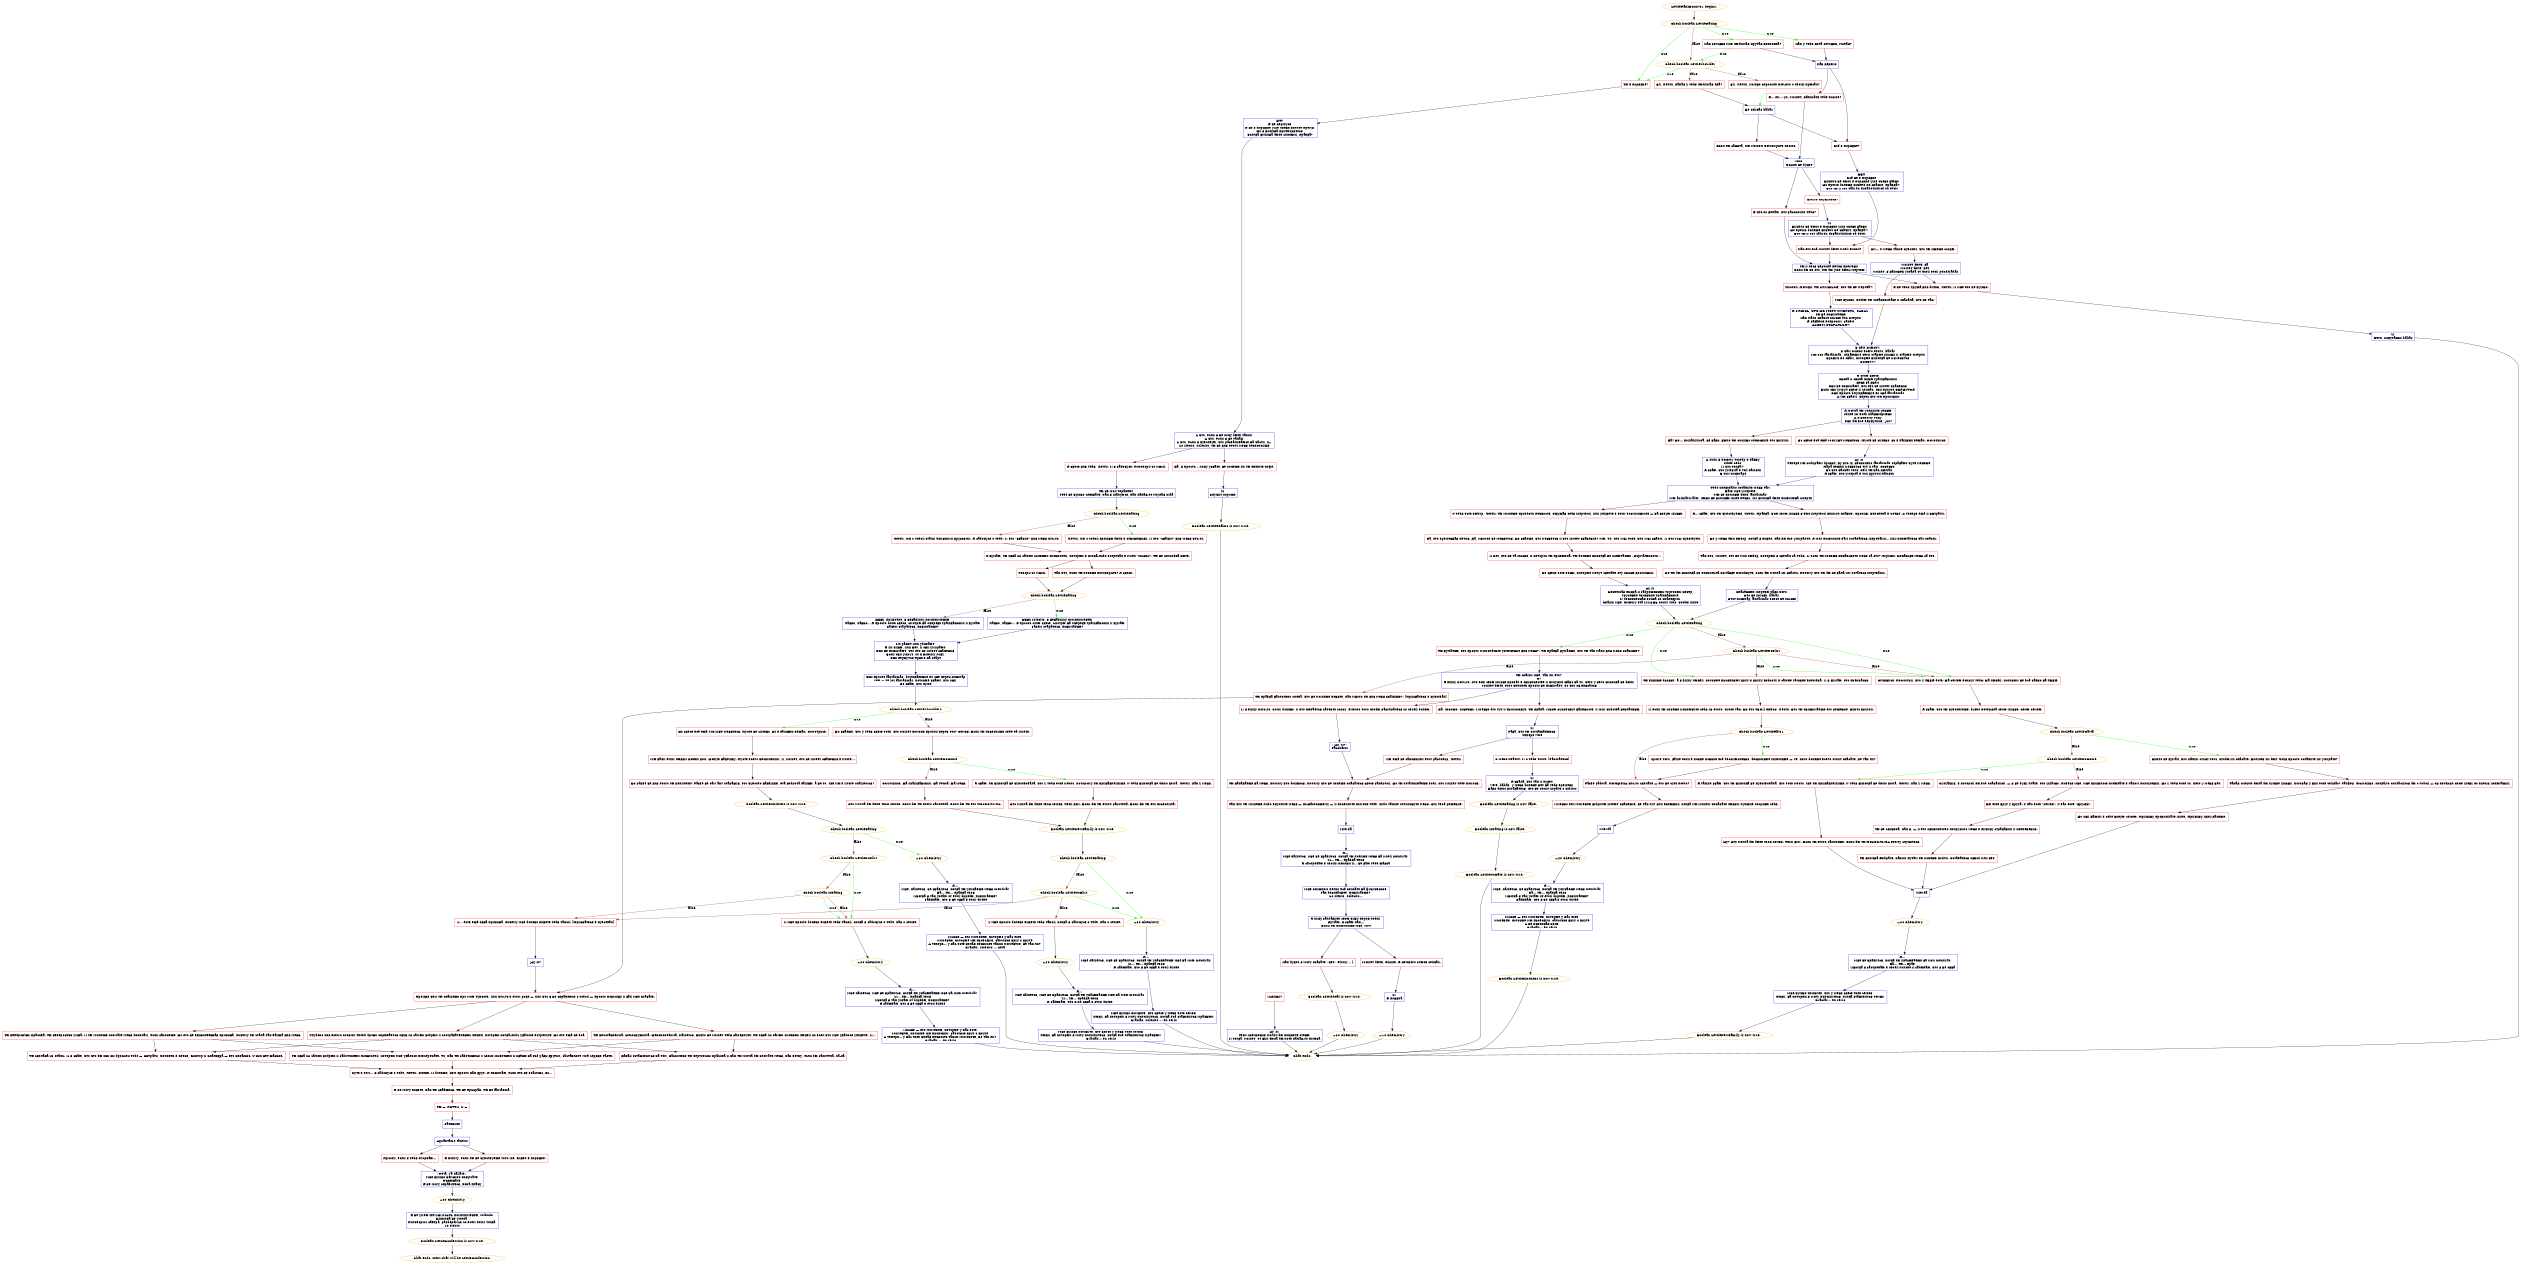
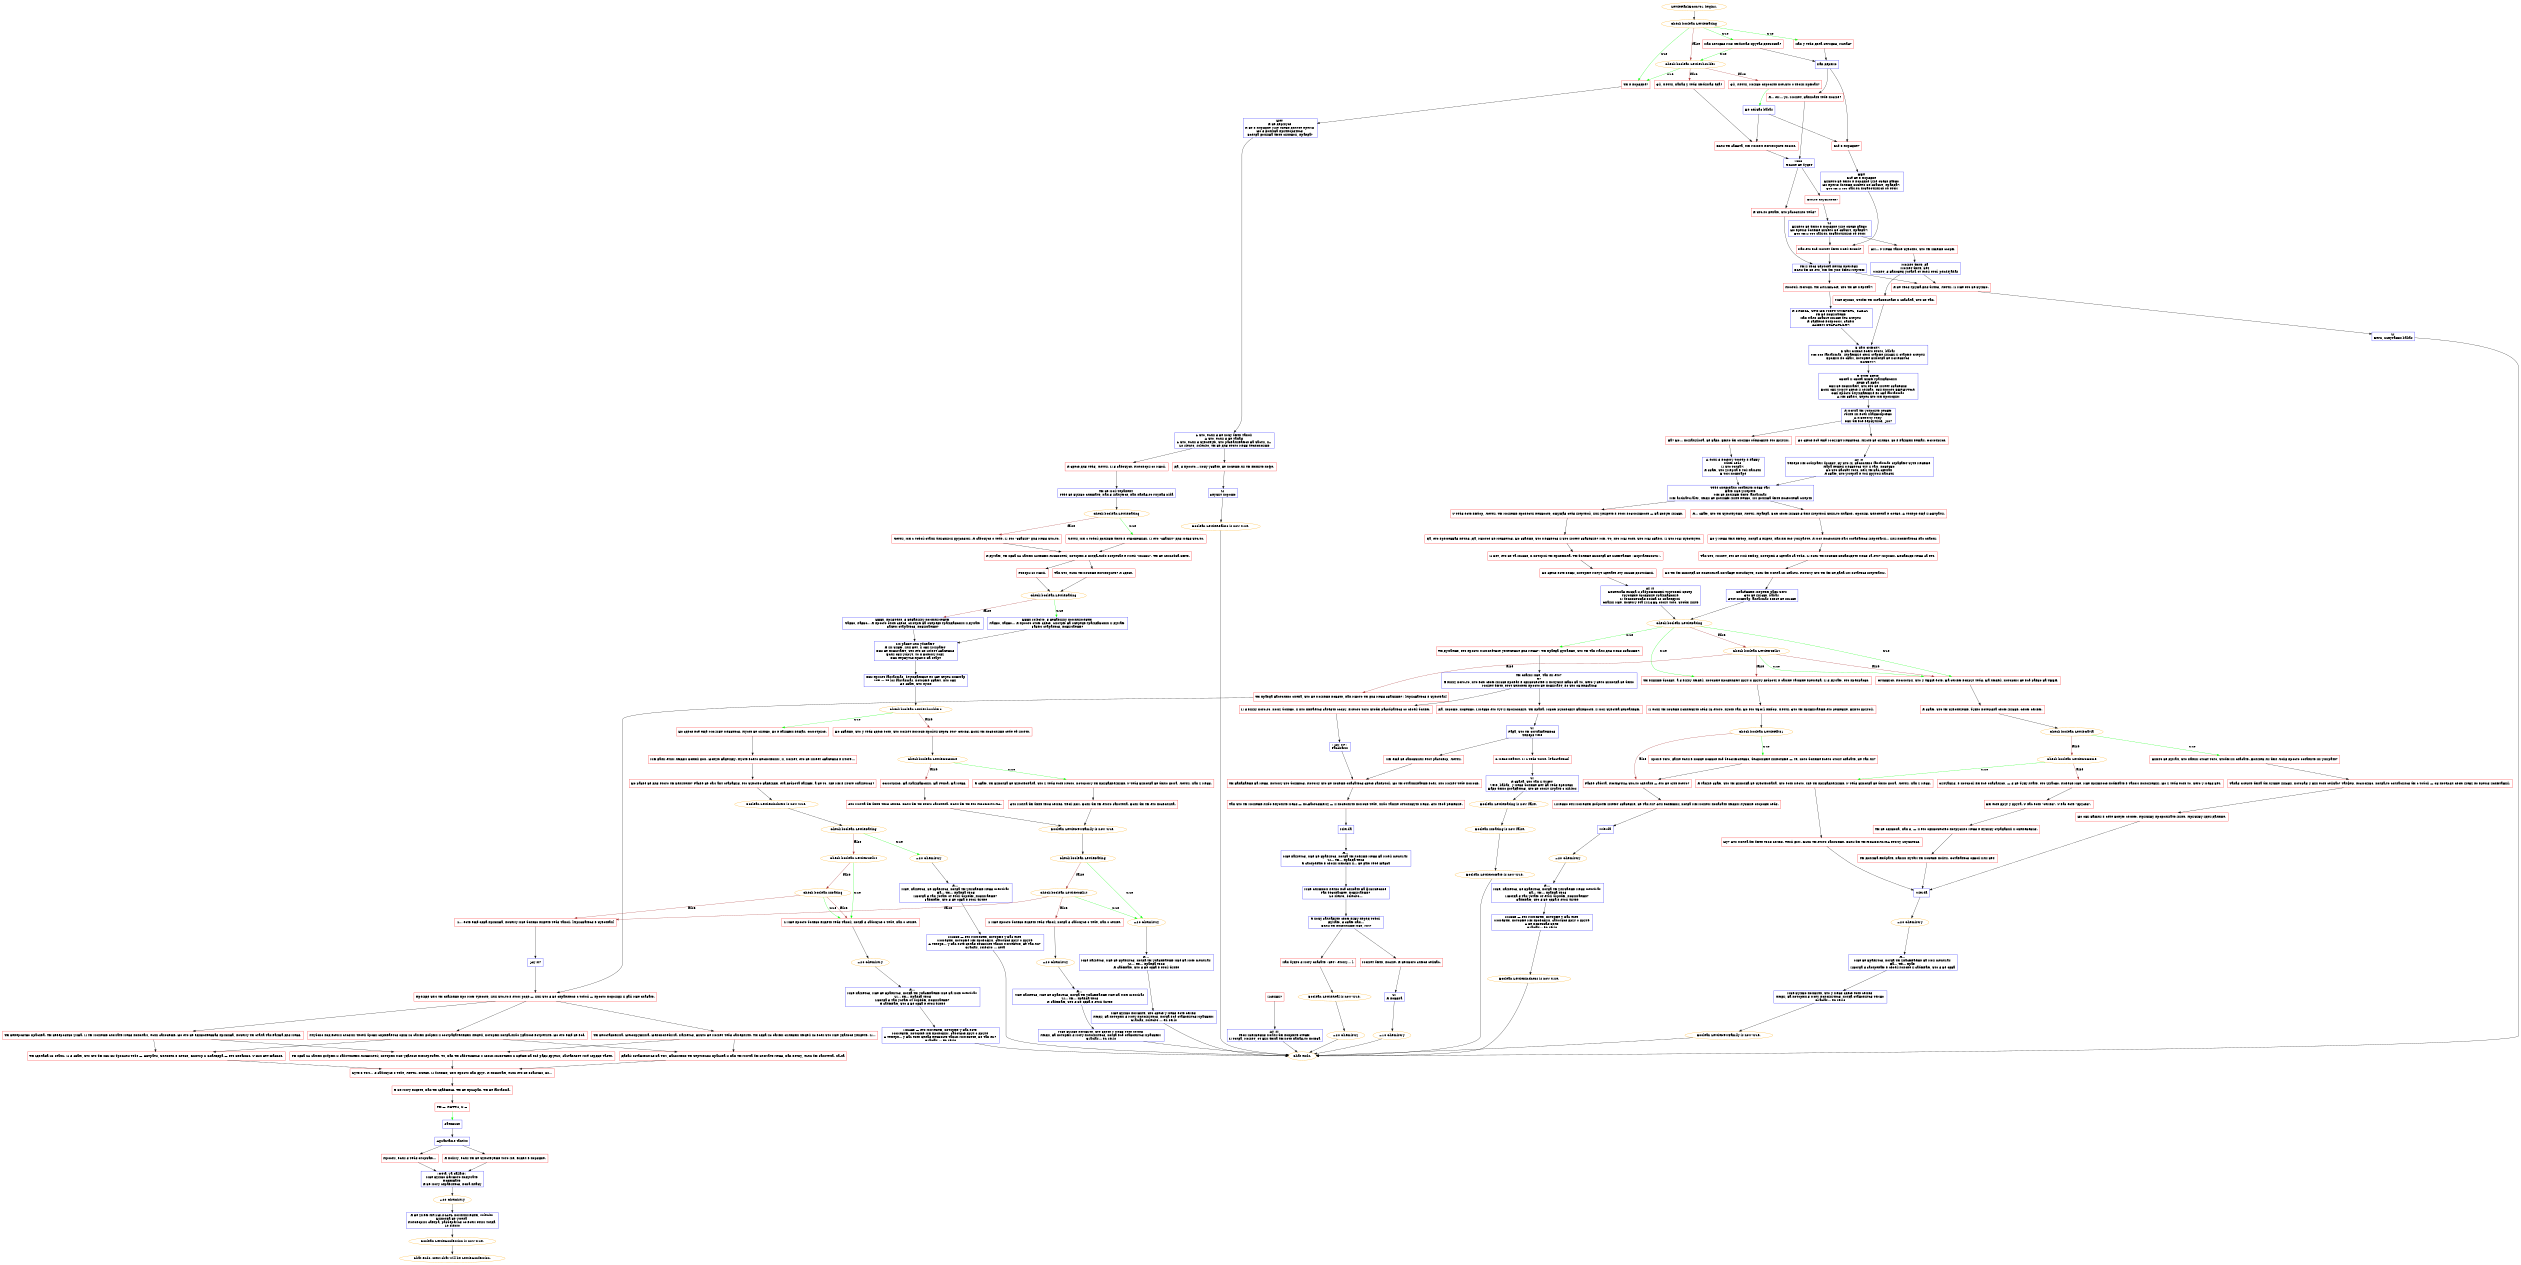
(1723, 97) -> (1722, 115)
(452, 1115) -> (452, 1115)
